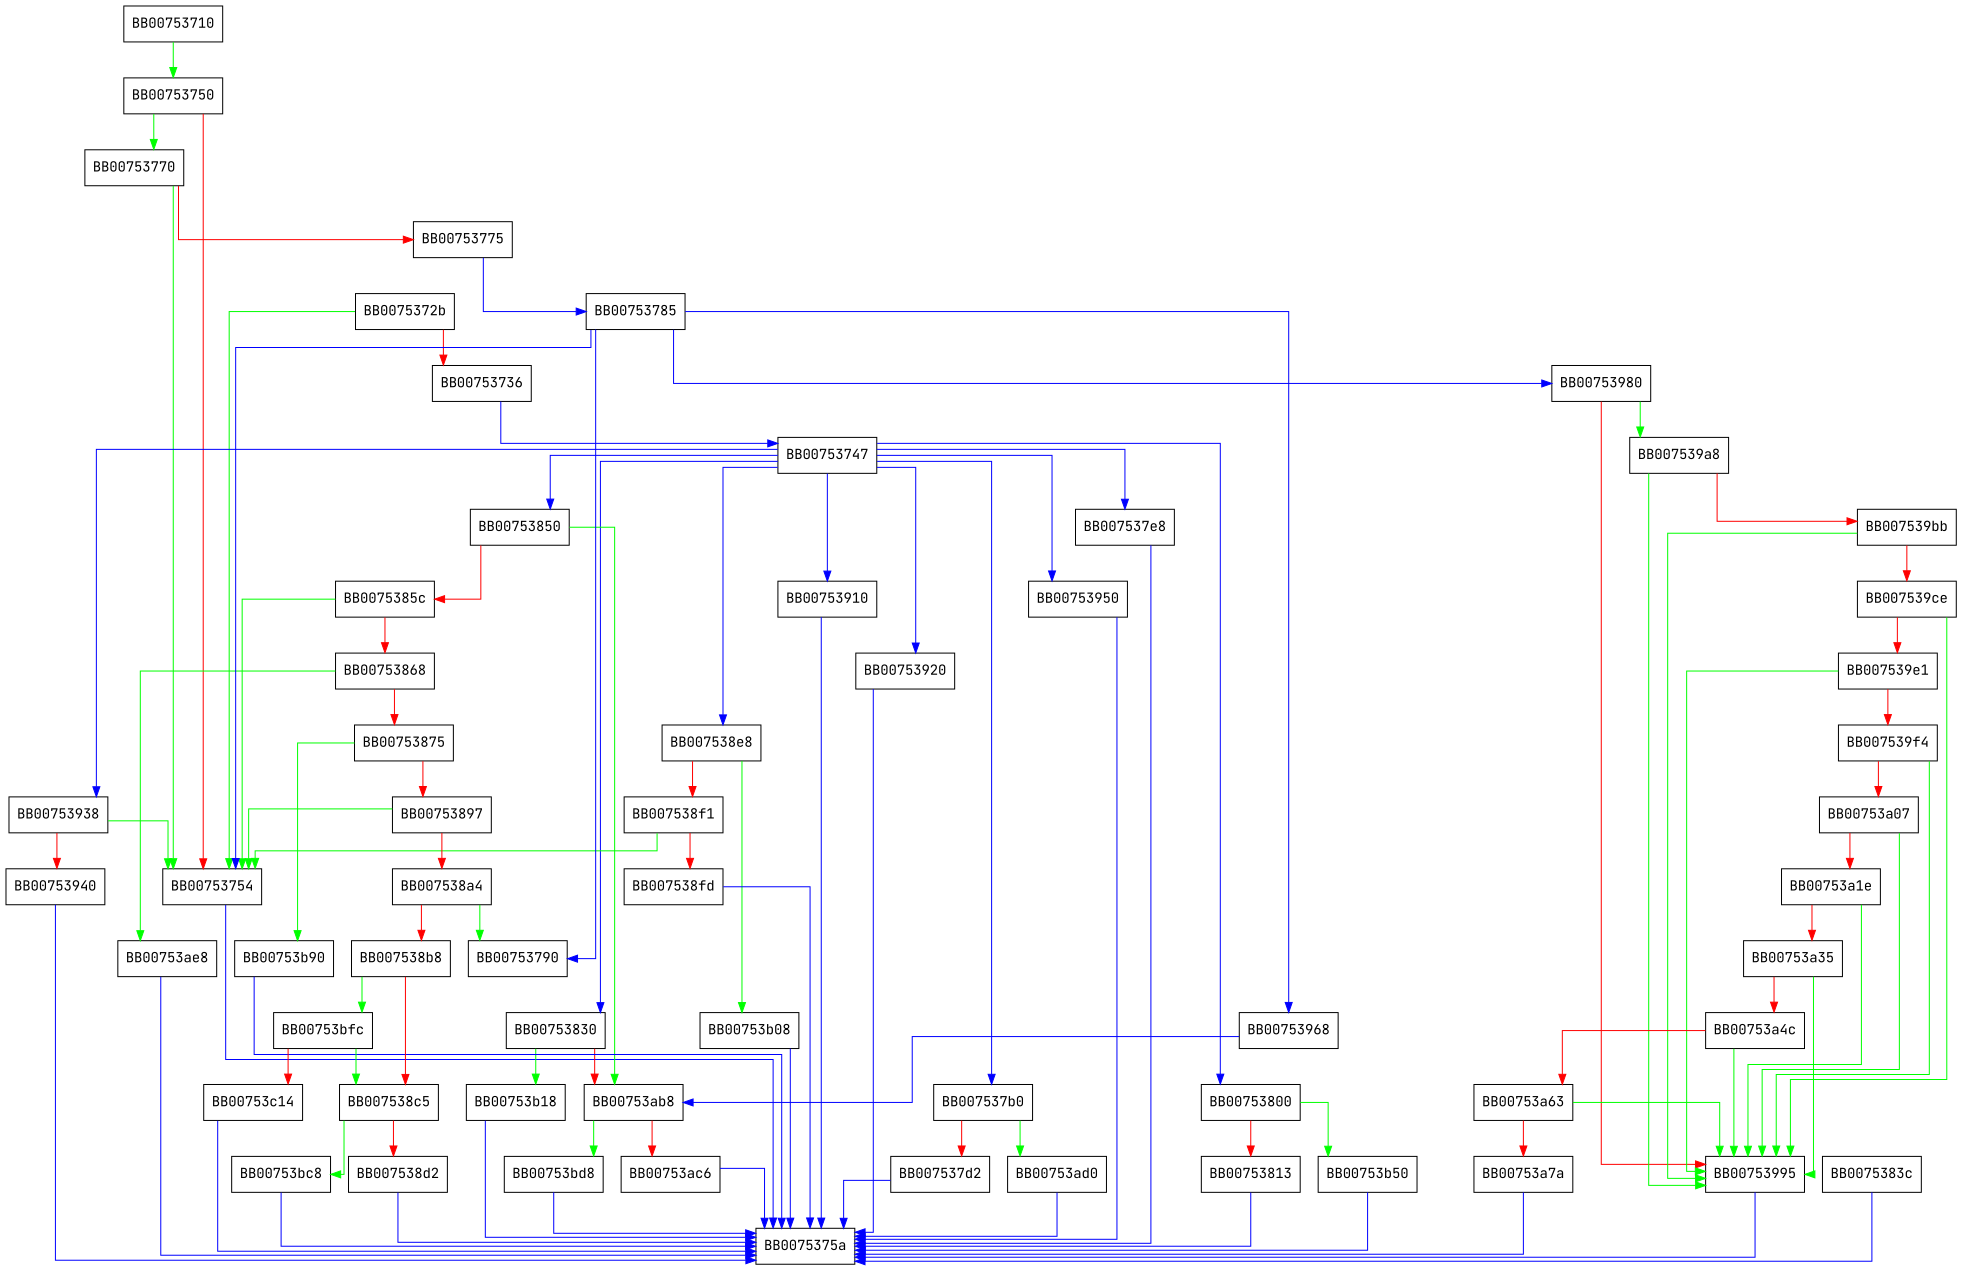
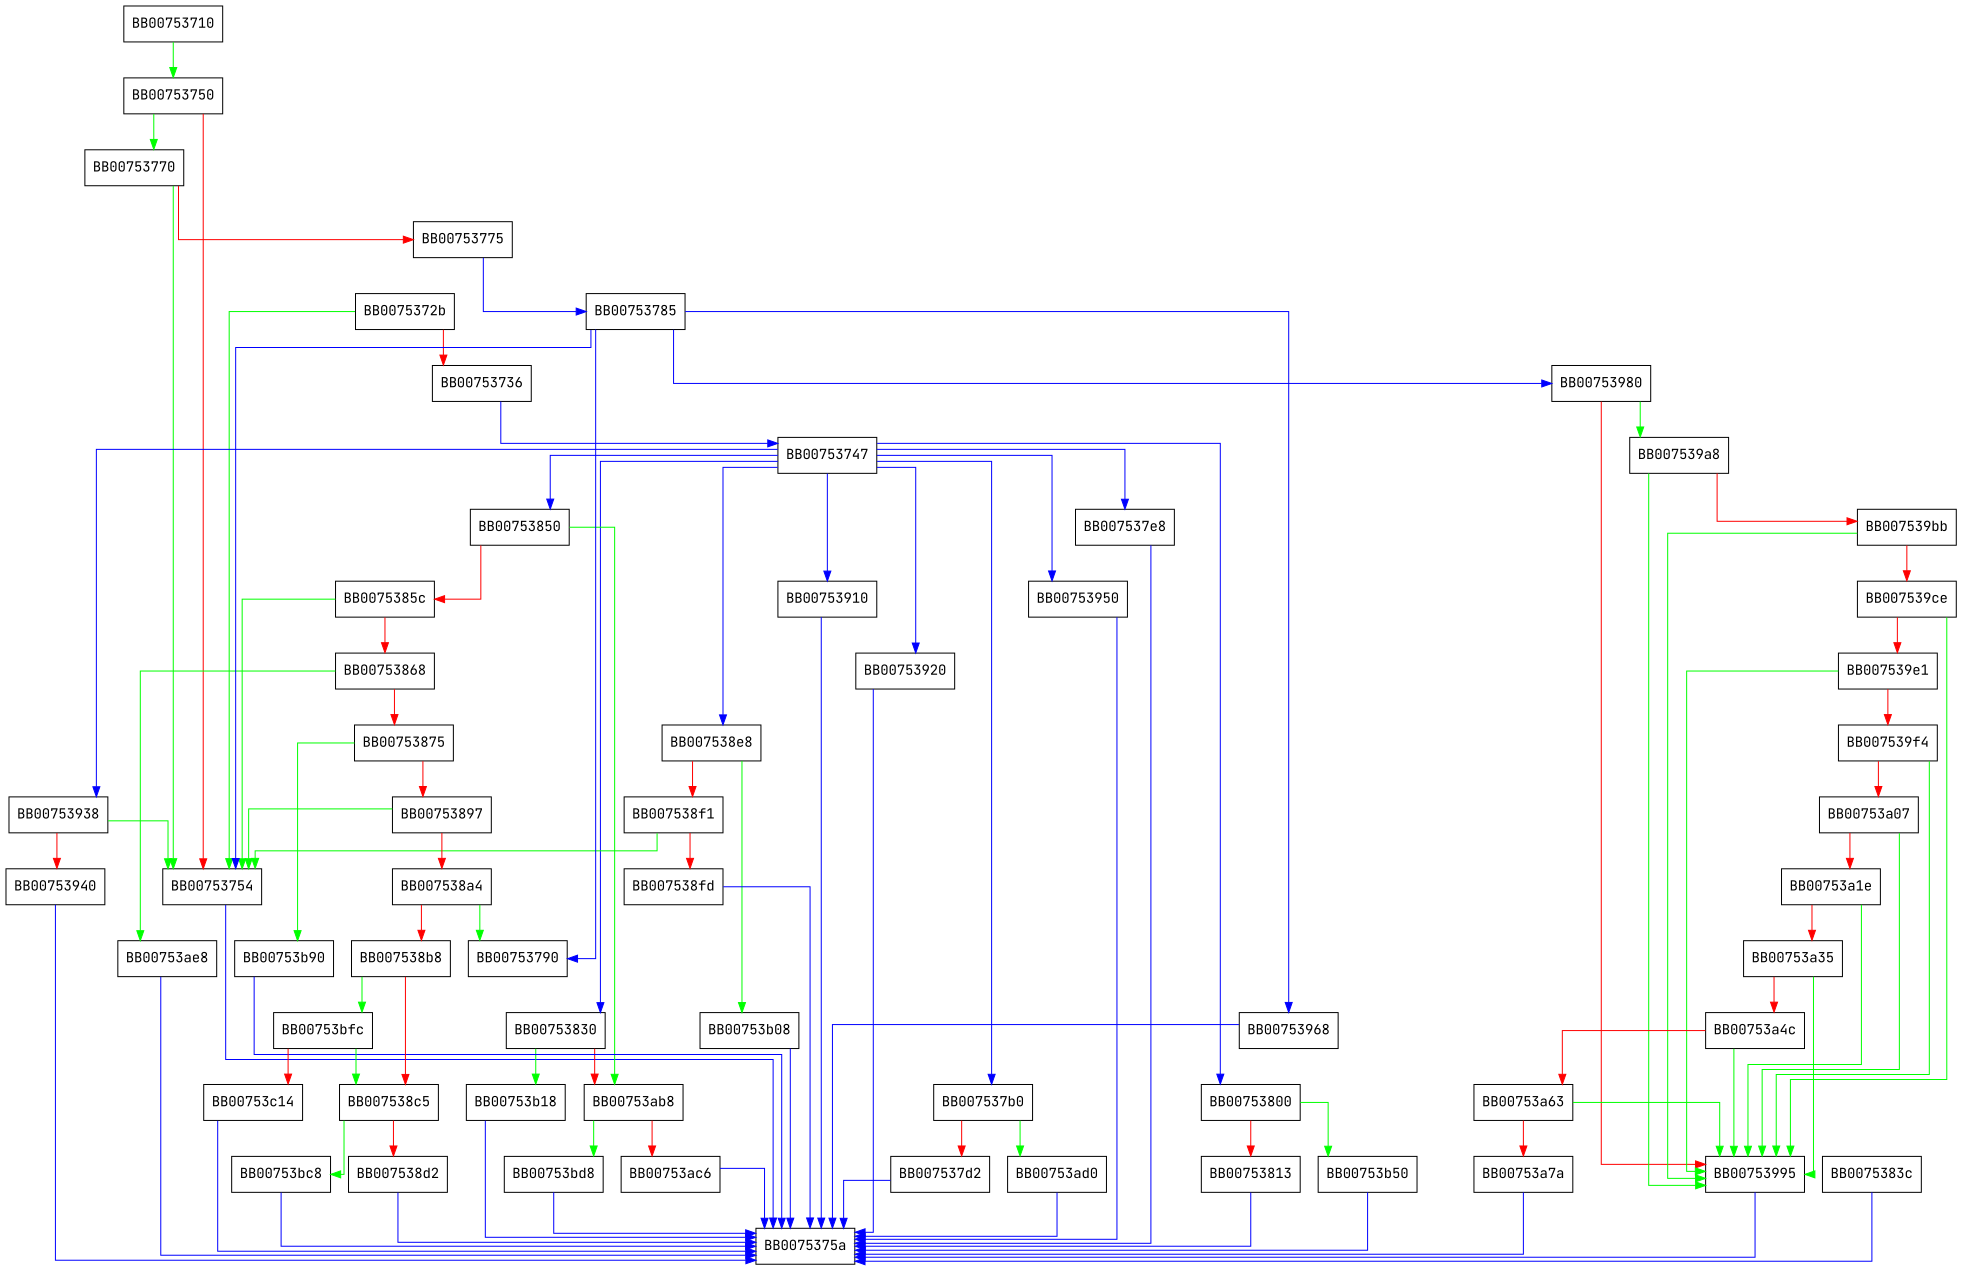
(933, 1037) -> (939, 1025)
